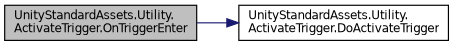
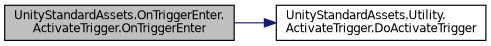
(101, 23) -> (119, 23)
